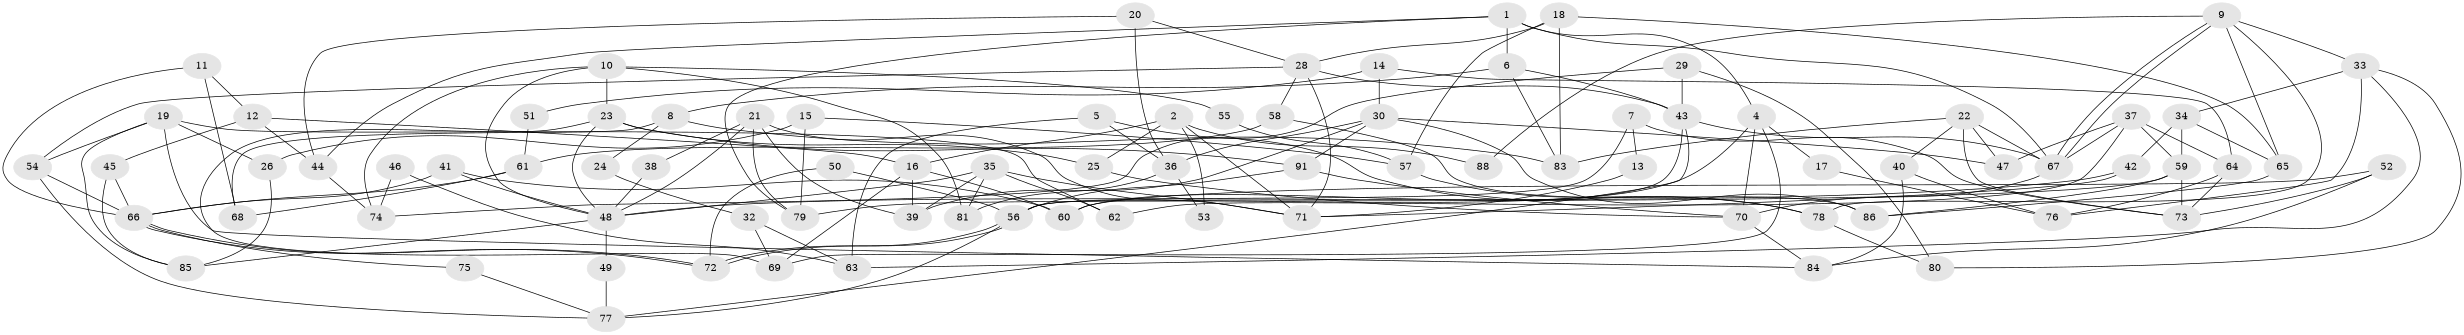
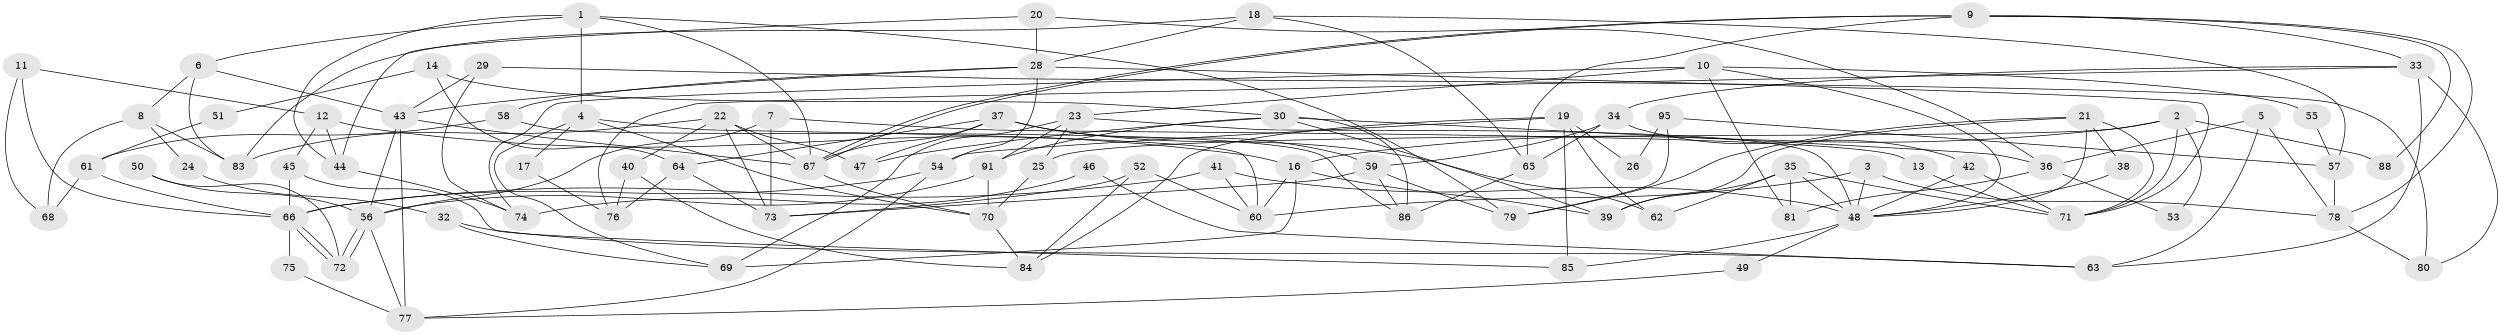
(806, 117) -> (1665, 117)
none -> (1868, 167)
(255, 239) -> none
